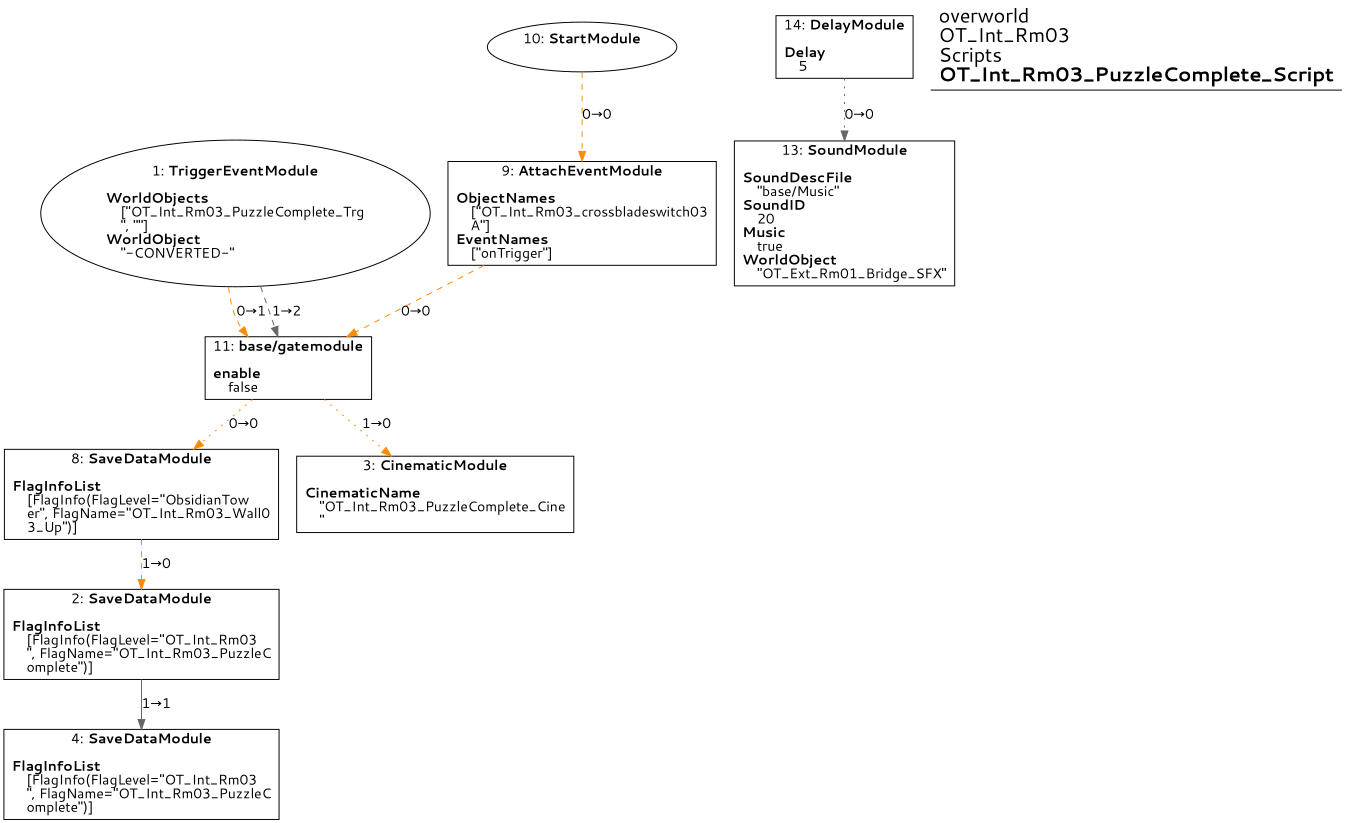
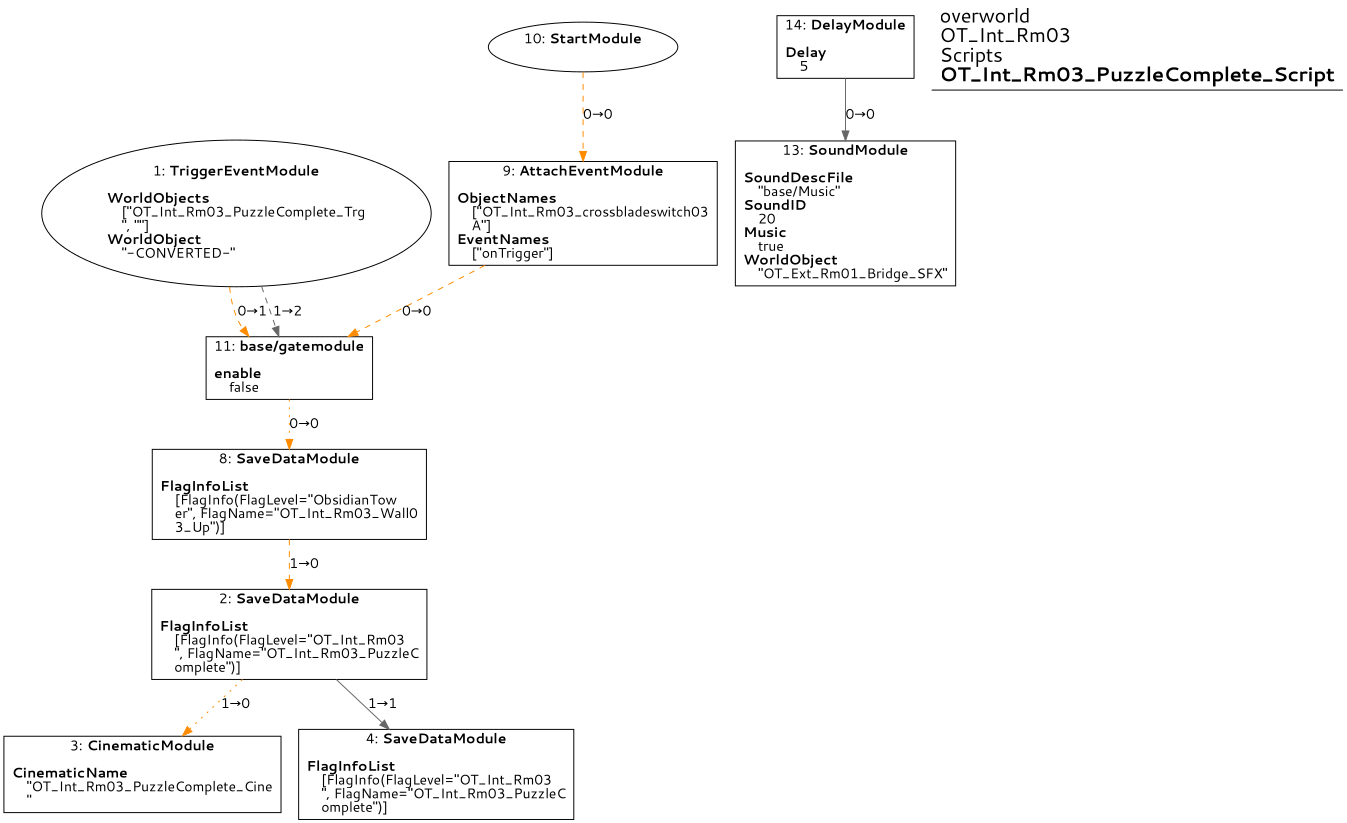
(845, 105) -> (846, 105)
(354, 425) -> (216, 704)
